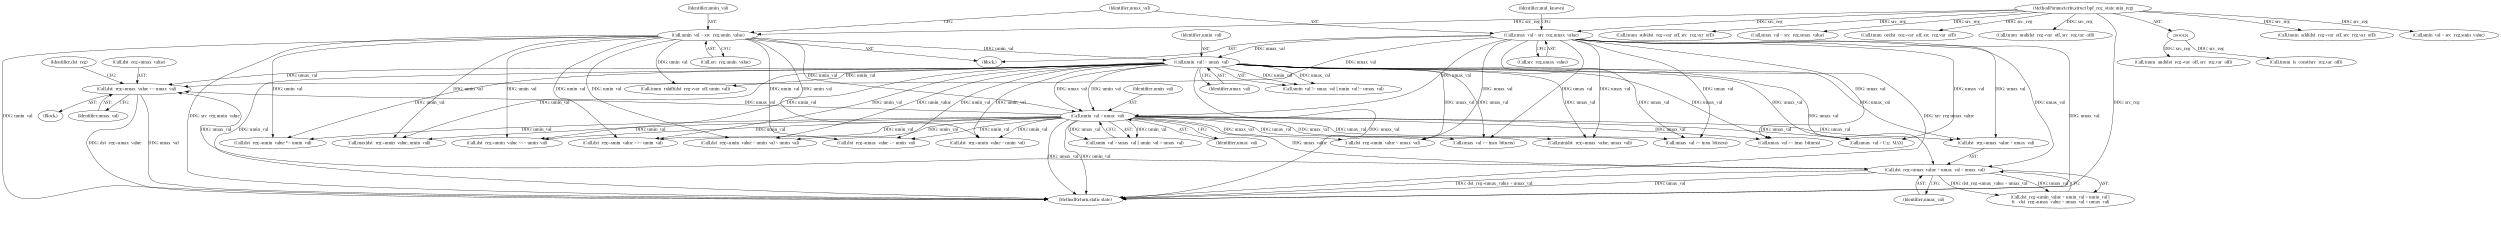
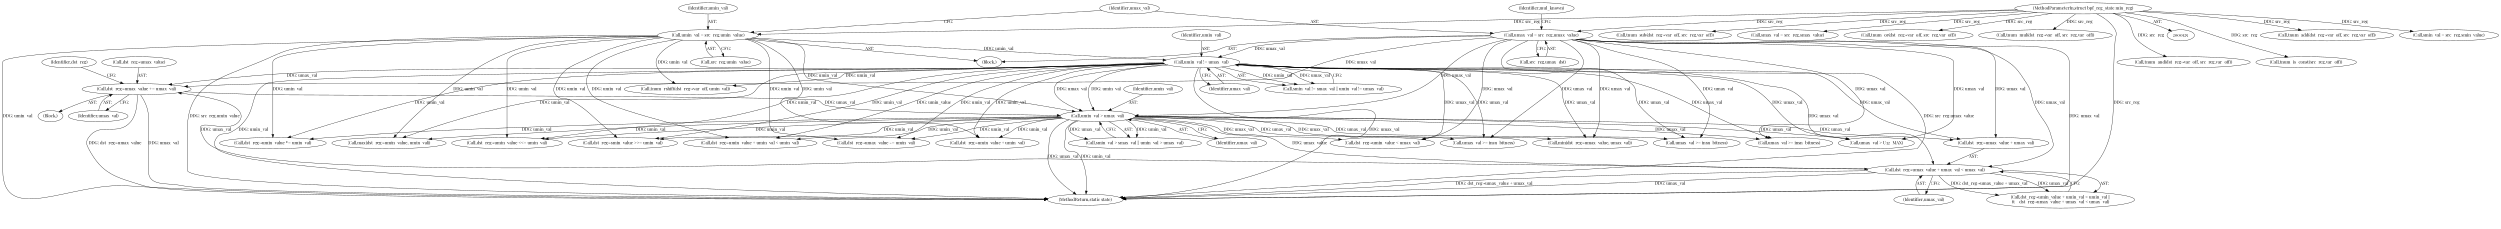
(2164, 46) -> (2135, 37)
(2224, 54) -> (2205, 32)
(1543, 62) -> (1543, 62)
none -> (1290, 69)
(625, 102) -> (622, 97)
